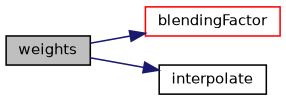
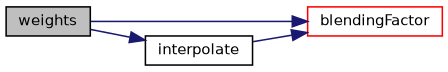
none -> (272, 38)
